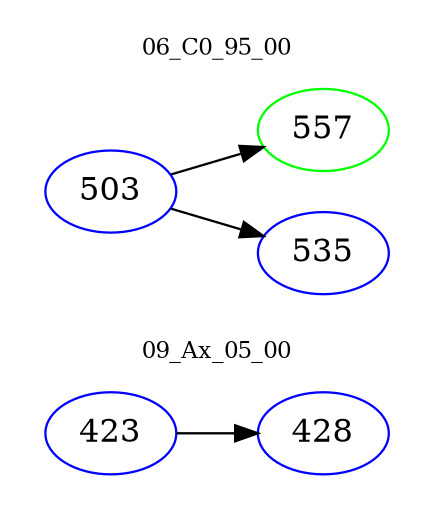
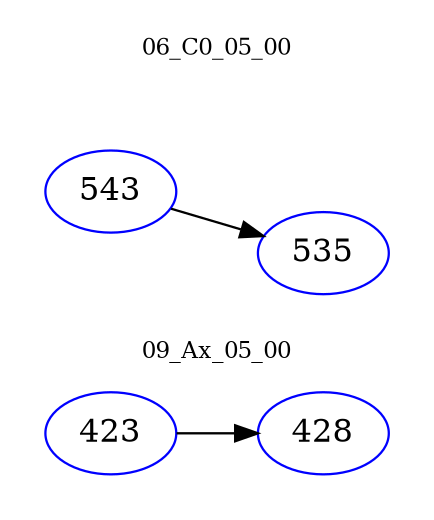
(217, 49) -> (217, 49)
(323, 130) -> none
(111, 192) -> (111, 192)
